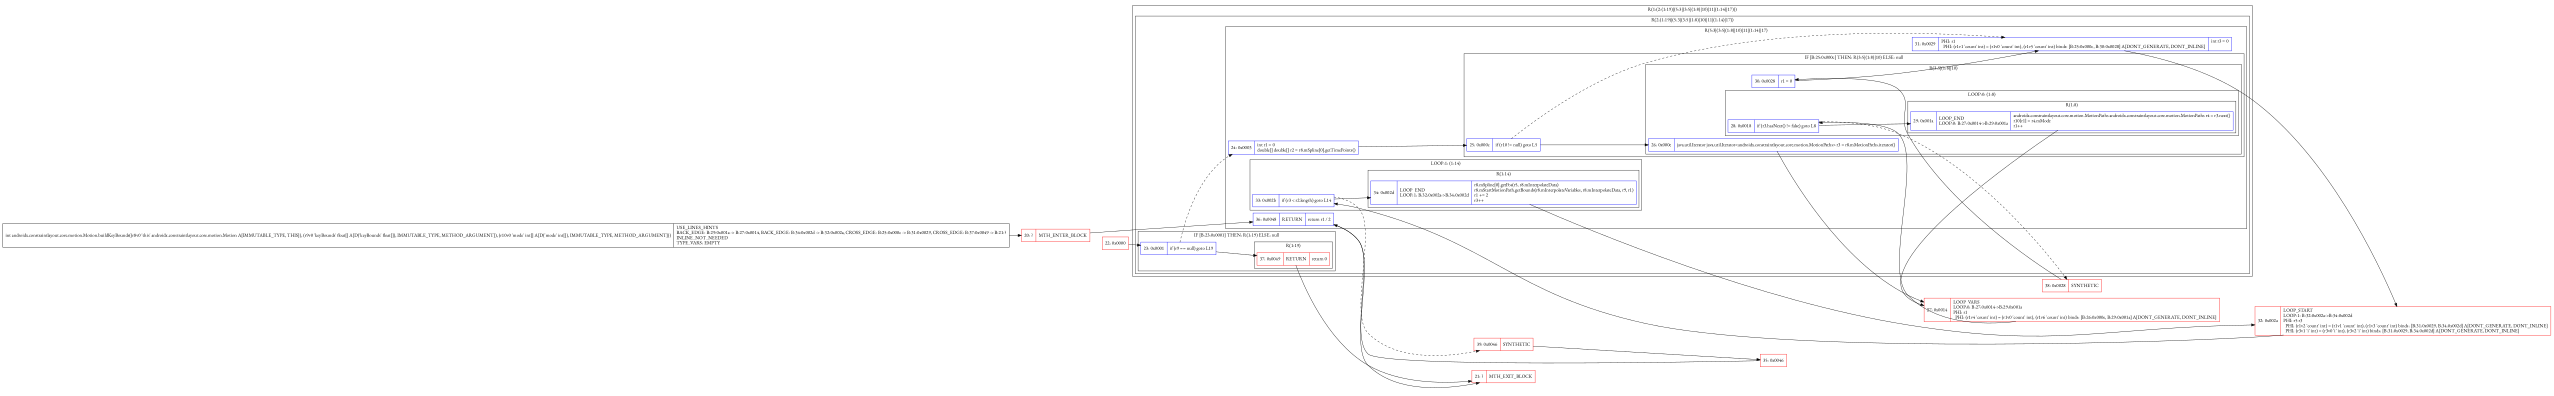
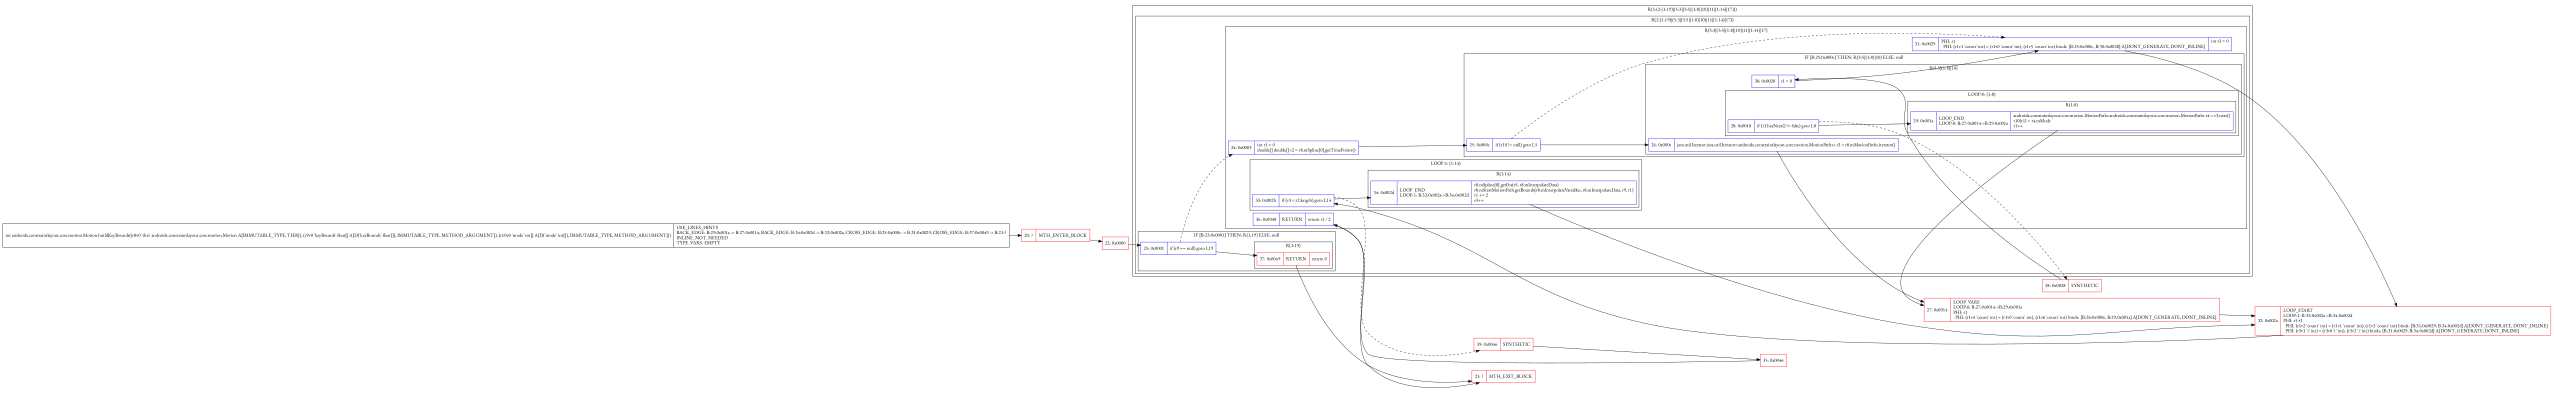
(1170, 227) -> (1094, 241)
(1901, 233) -> (2236, 315)
